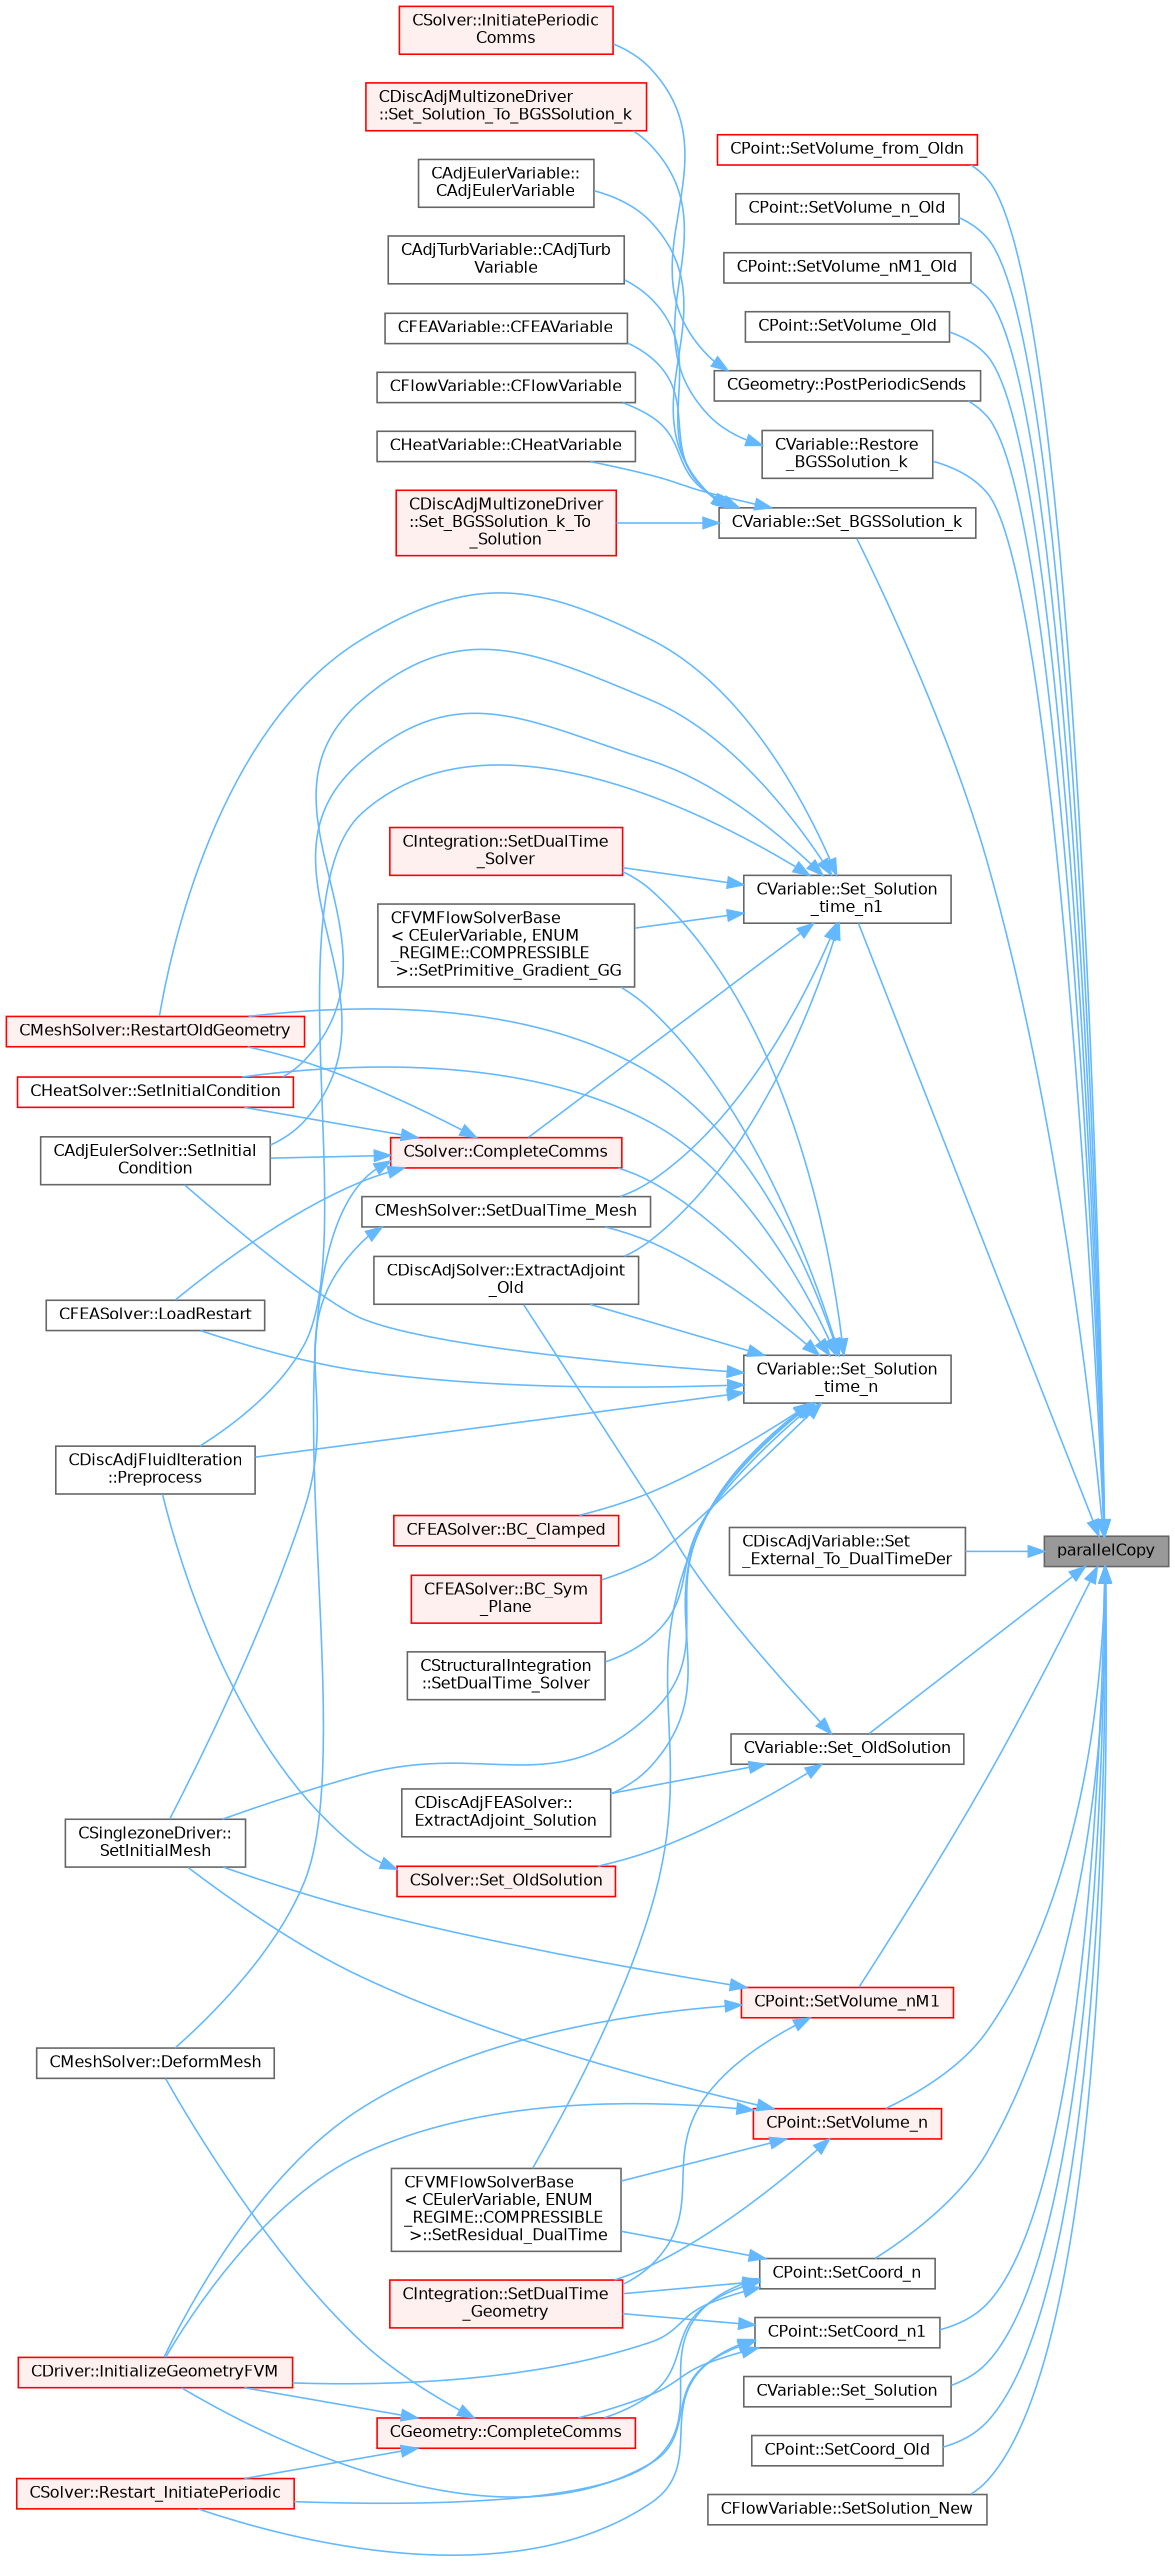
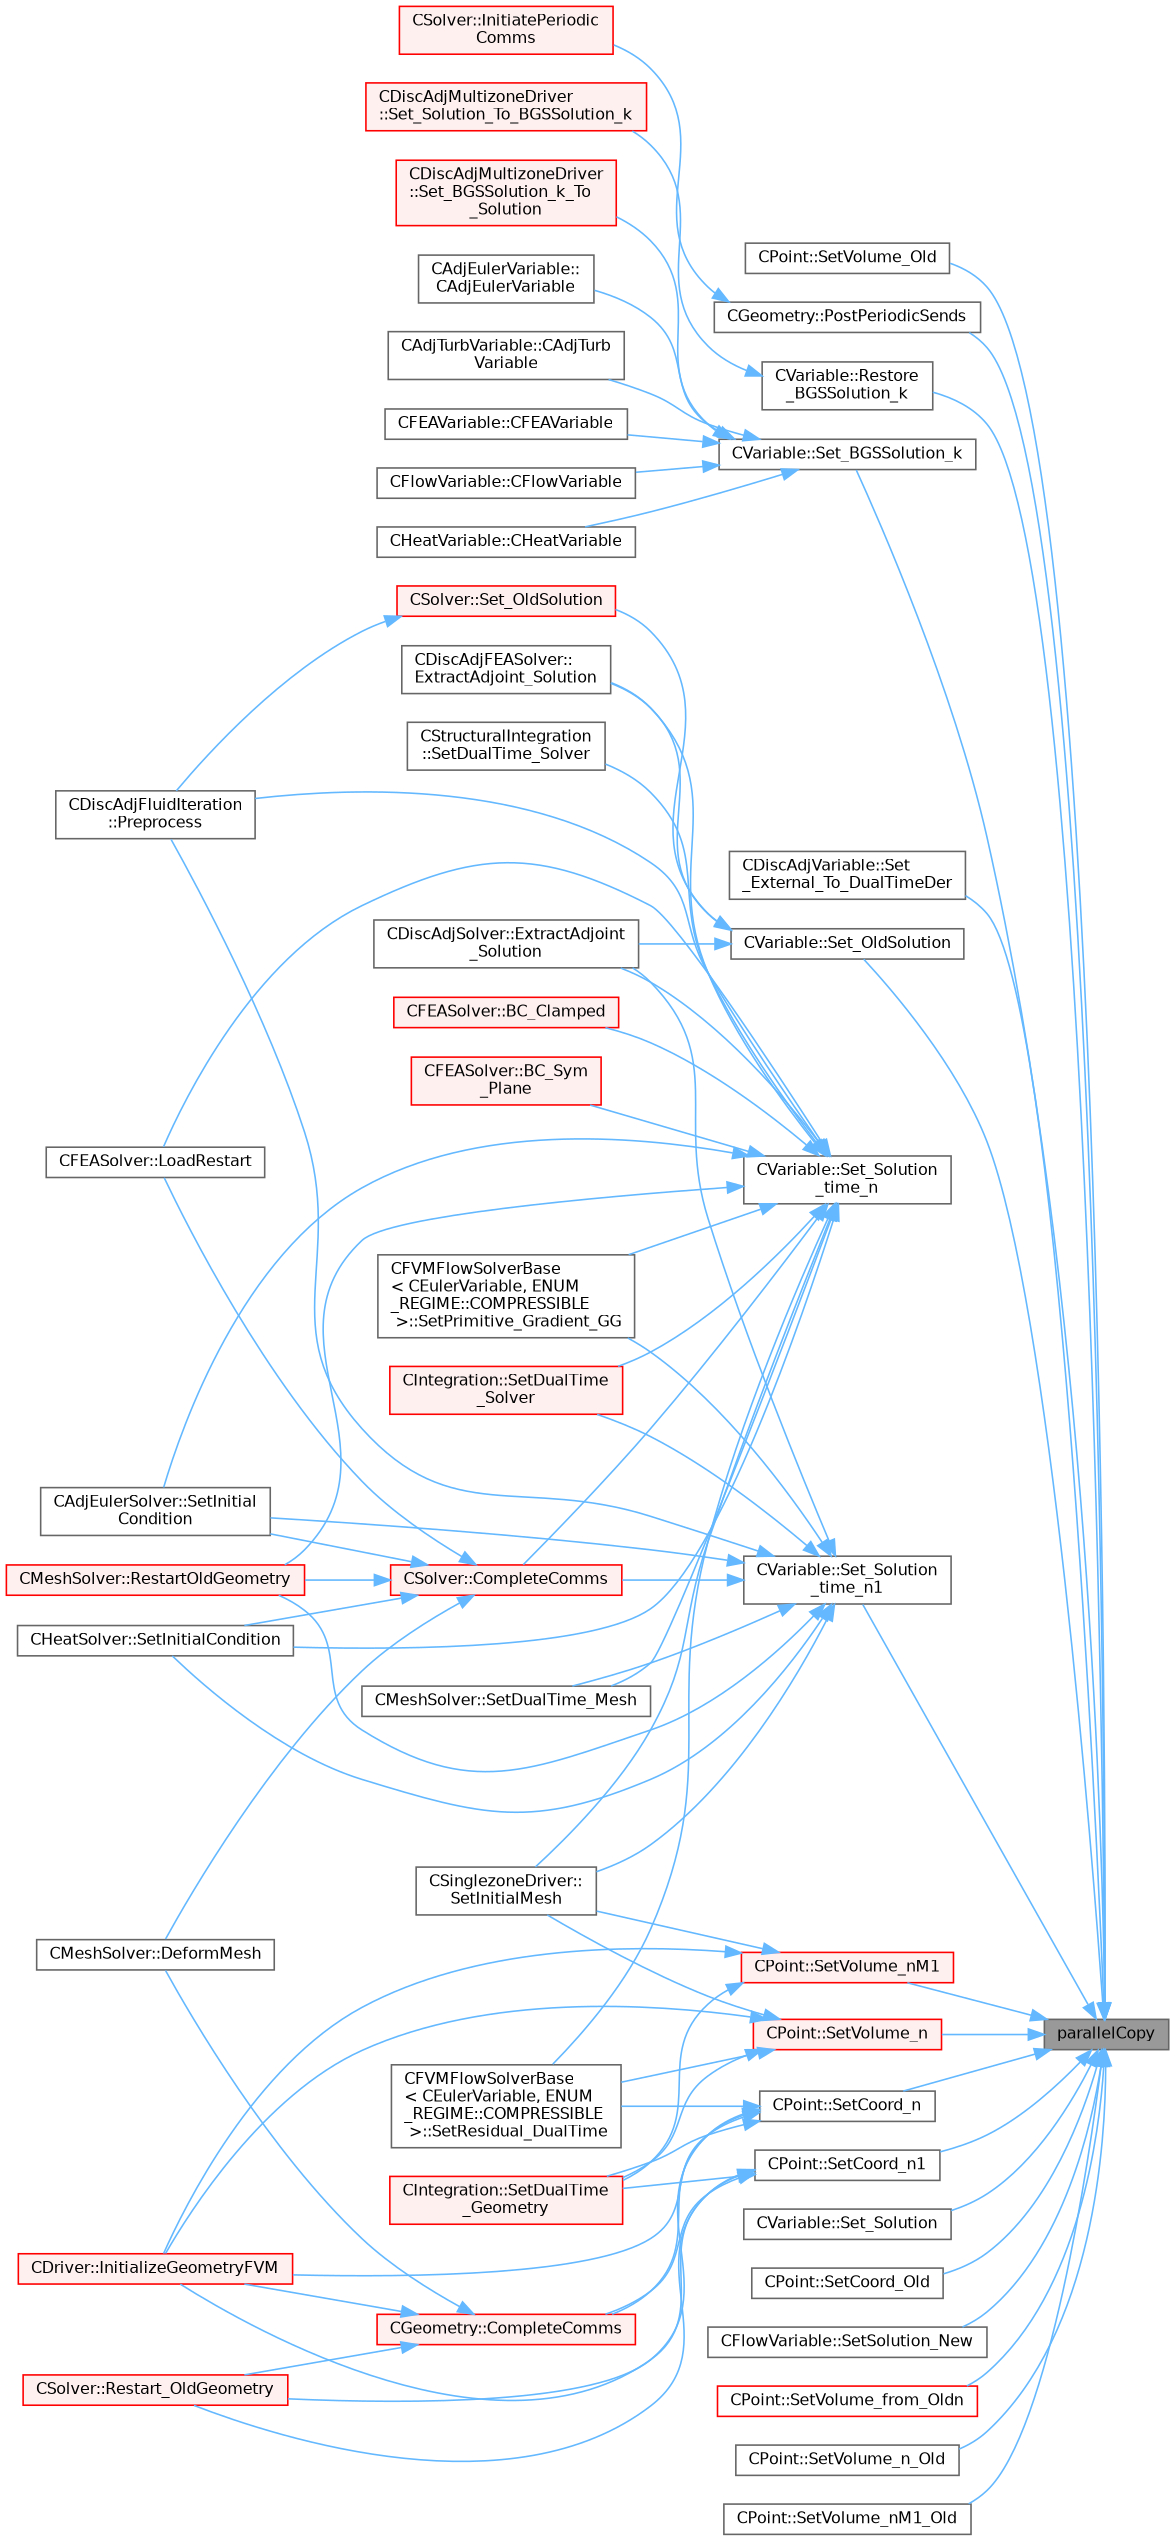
(155, 1092) -> (155, 1641)
(506, 1280) -> (506, 944)
(296, 1532) -> (732, 1766)
(155, 2494) -> (155, 2390)
